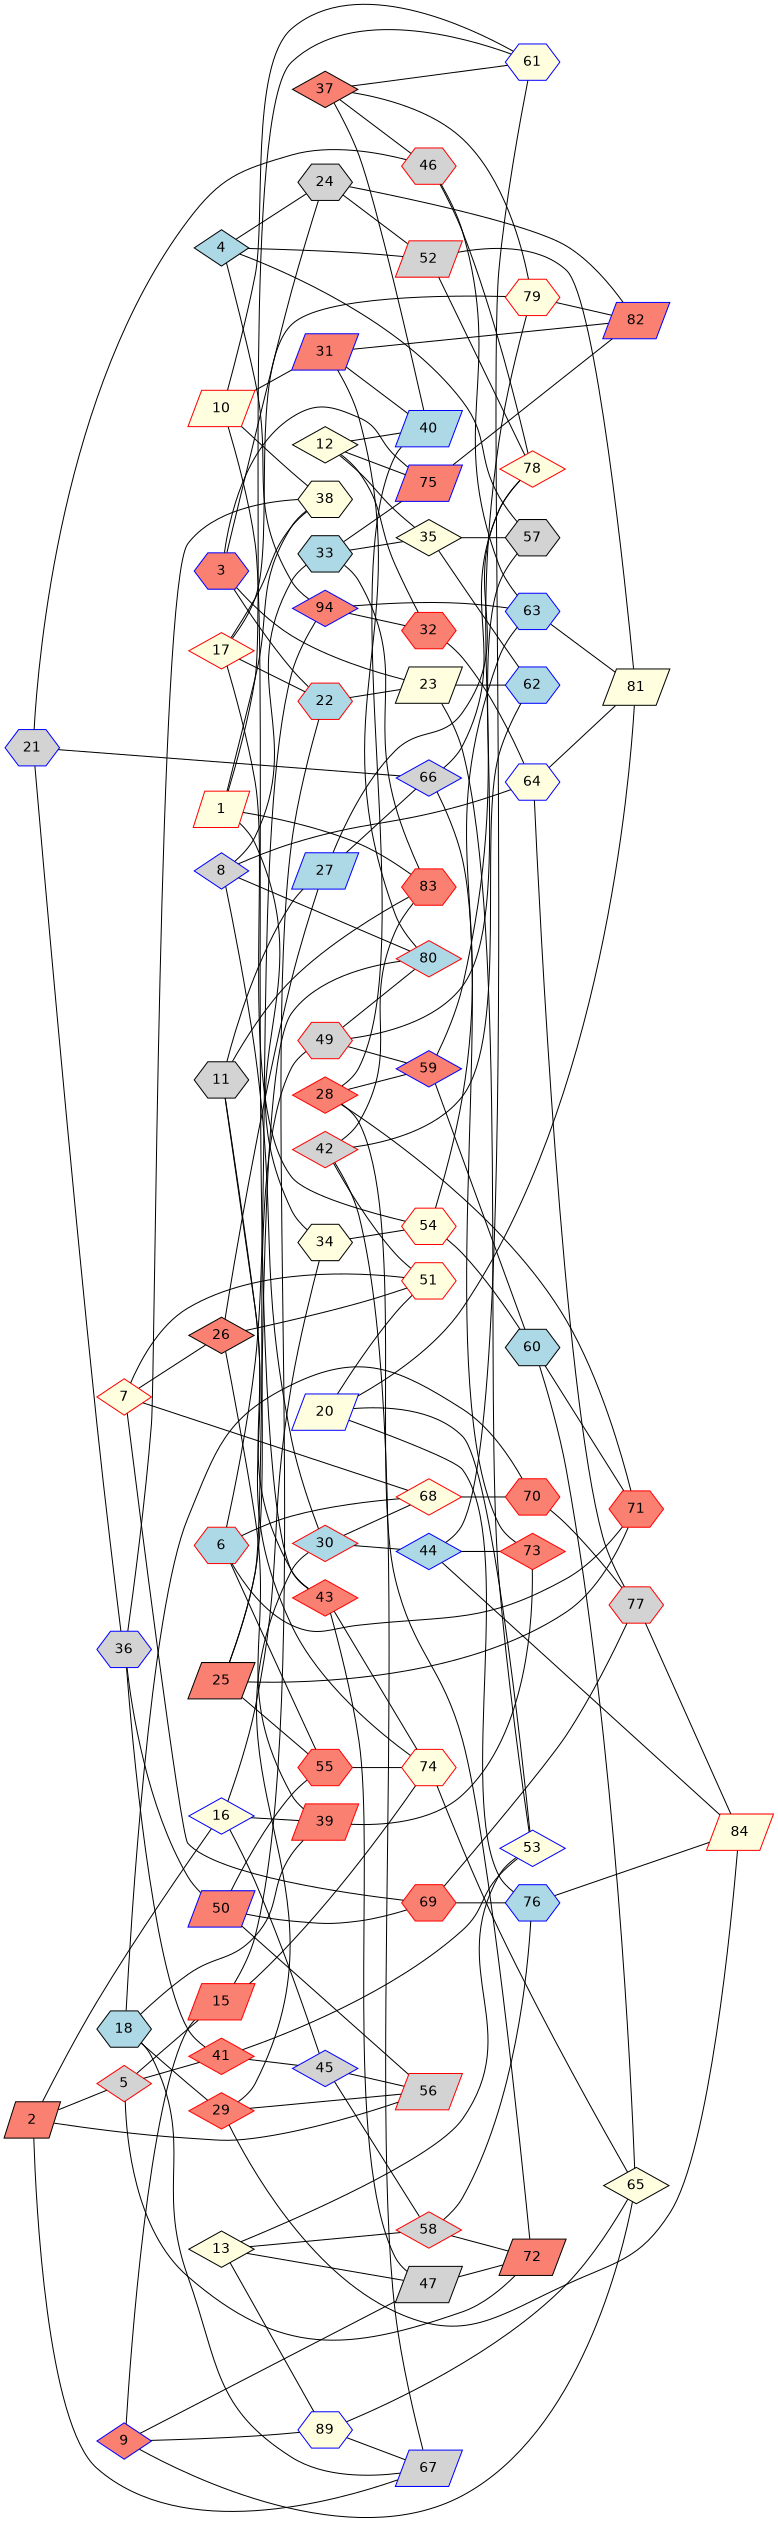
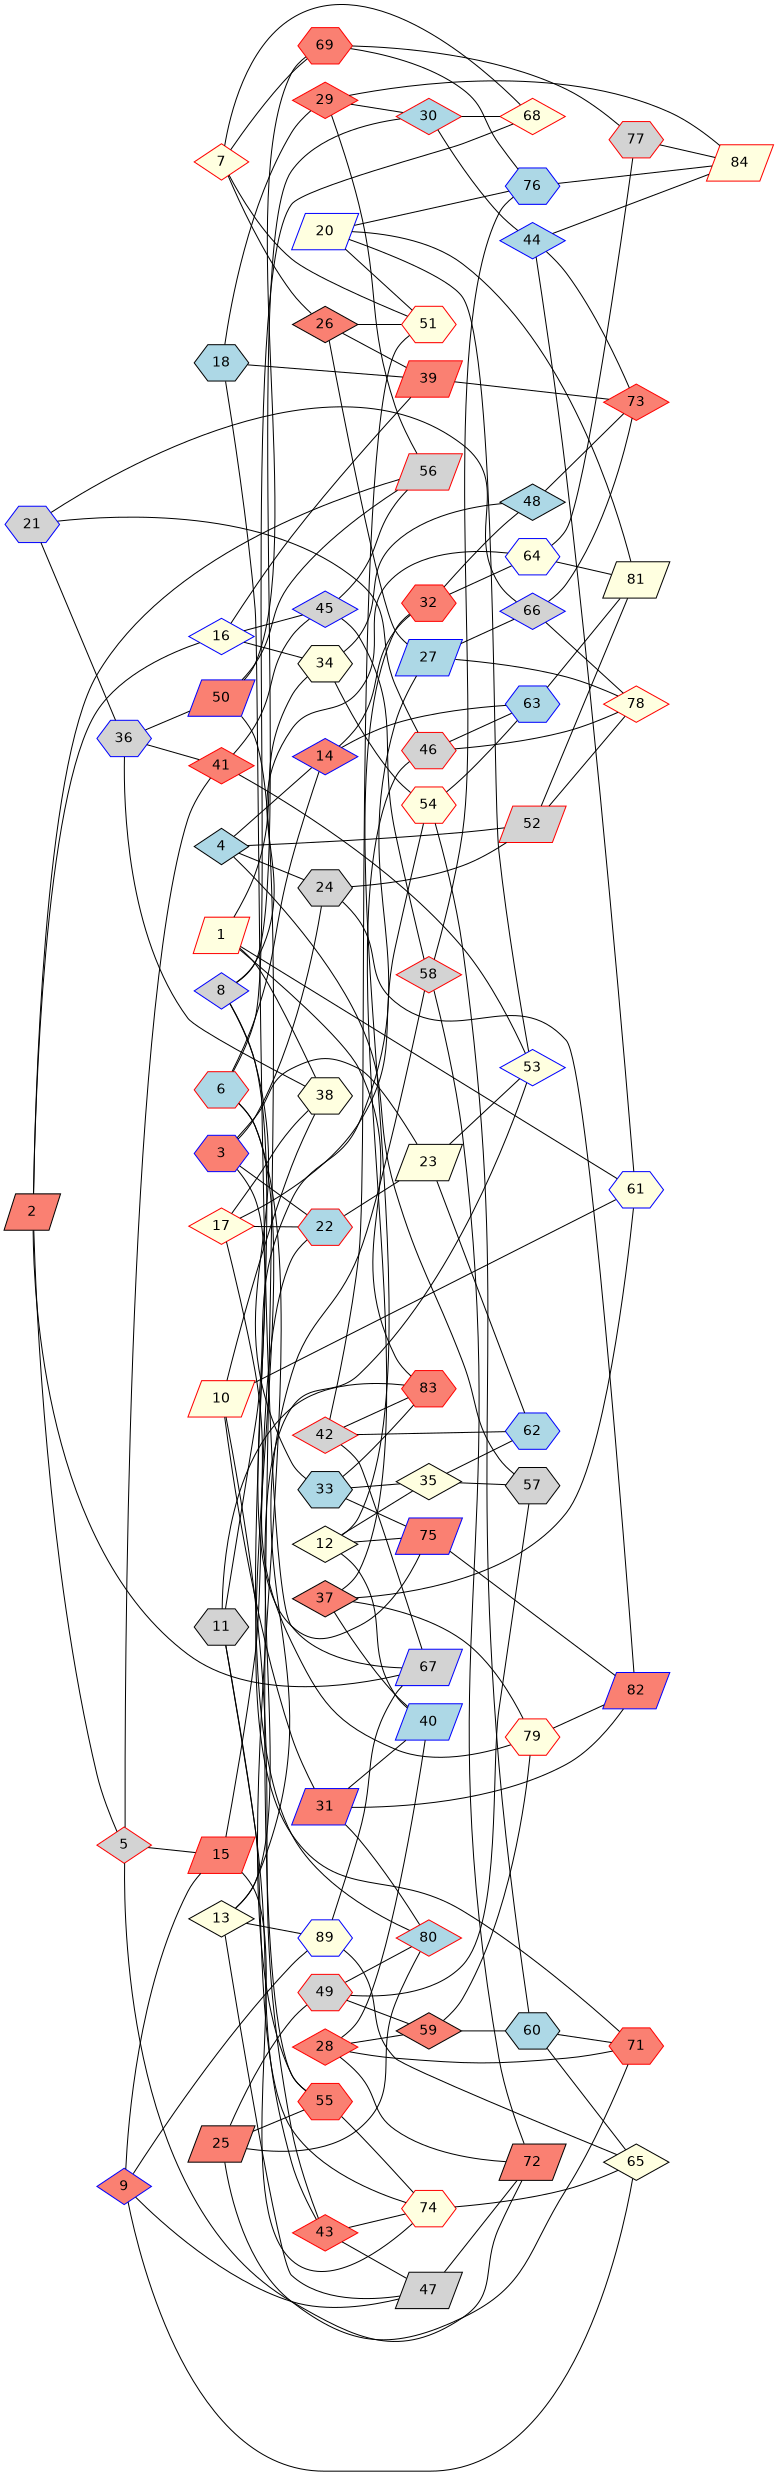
none -> (533, 502)
(325, 608) -> (325, 757)
(429, 1069) -> (429, 2031)
(533, 1497) -> none
